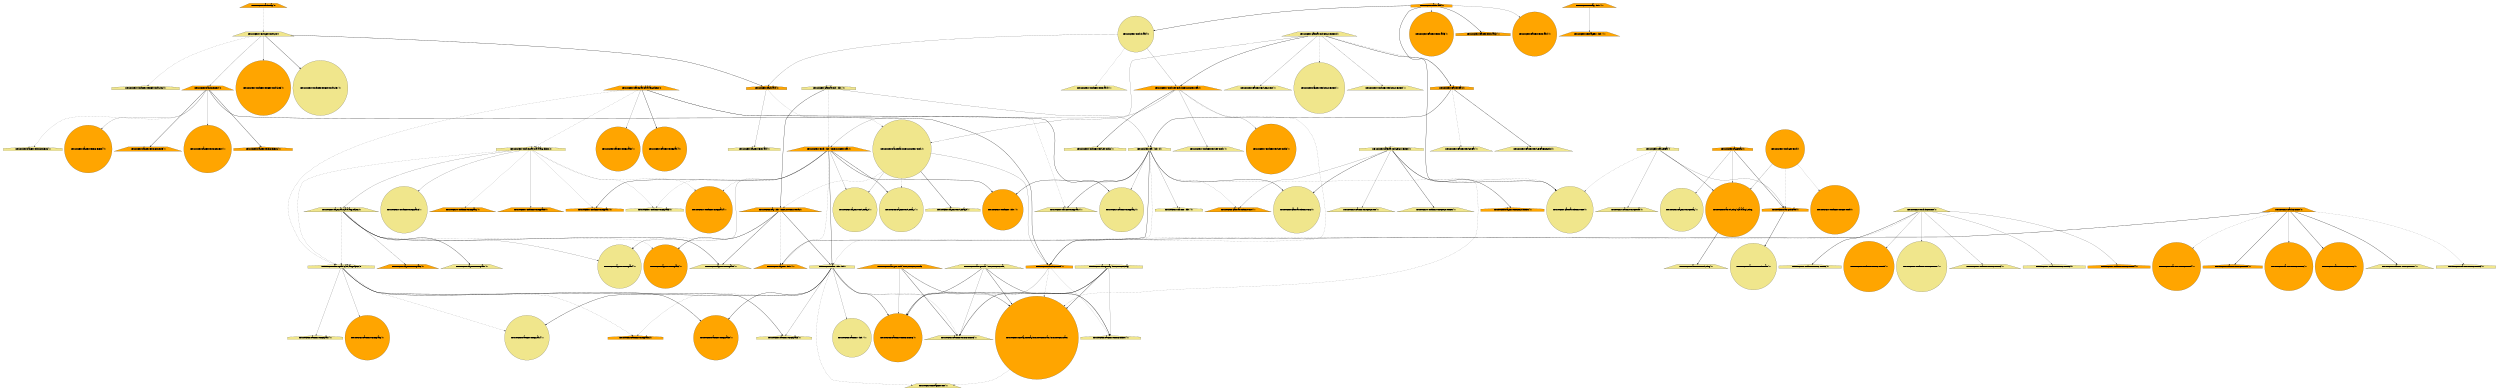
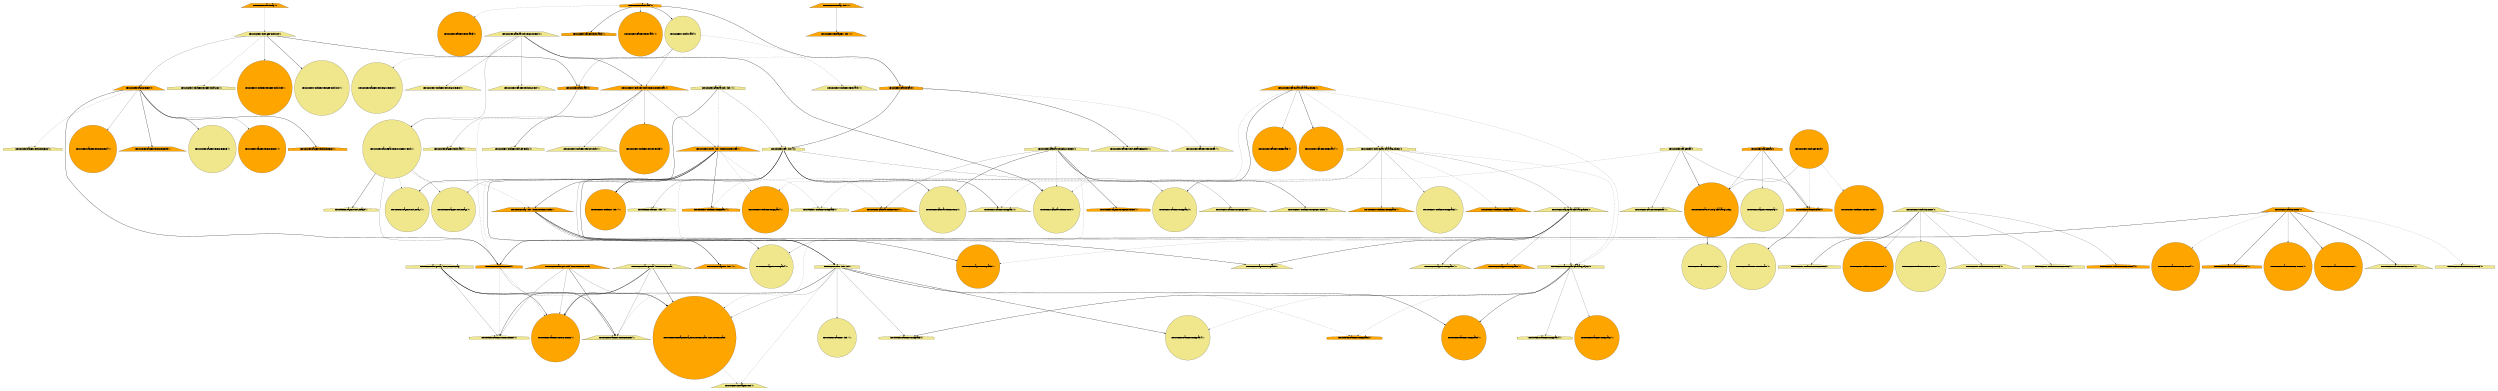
none -> (212, 149)
(1696, 267) -> (1704, 267)
